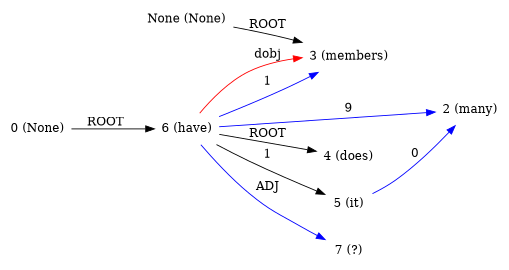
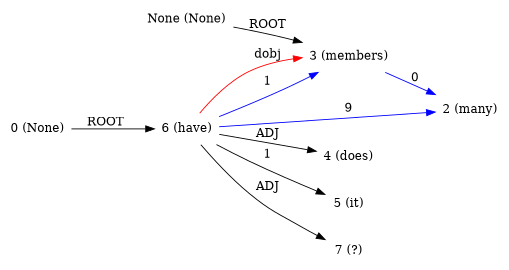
(268, 134) -> (268, 134)
(413, 166) -> (406, 82)
(254, 197) -> (254, 197)
